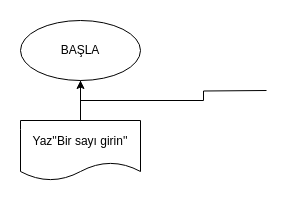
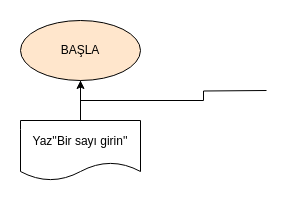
(81, 51) -> (81, 51)
